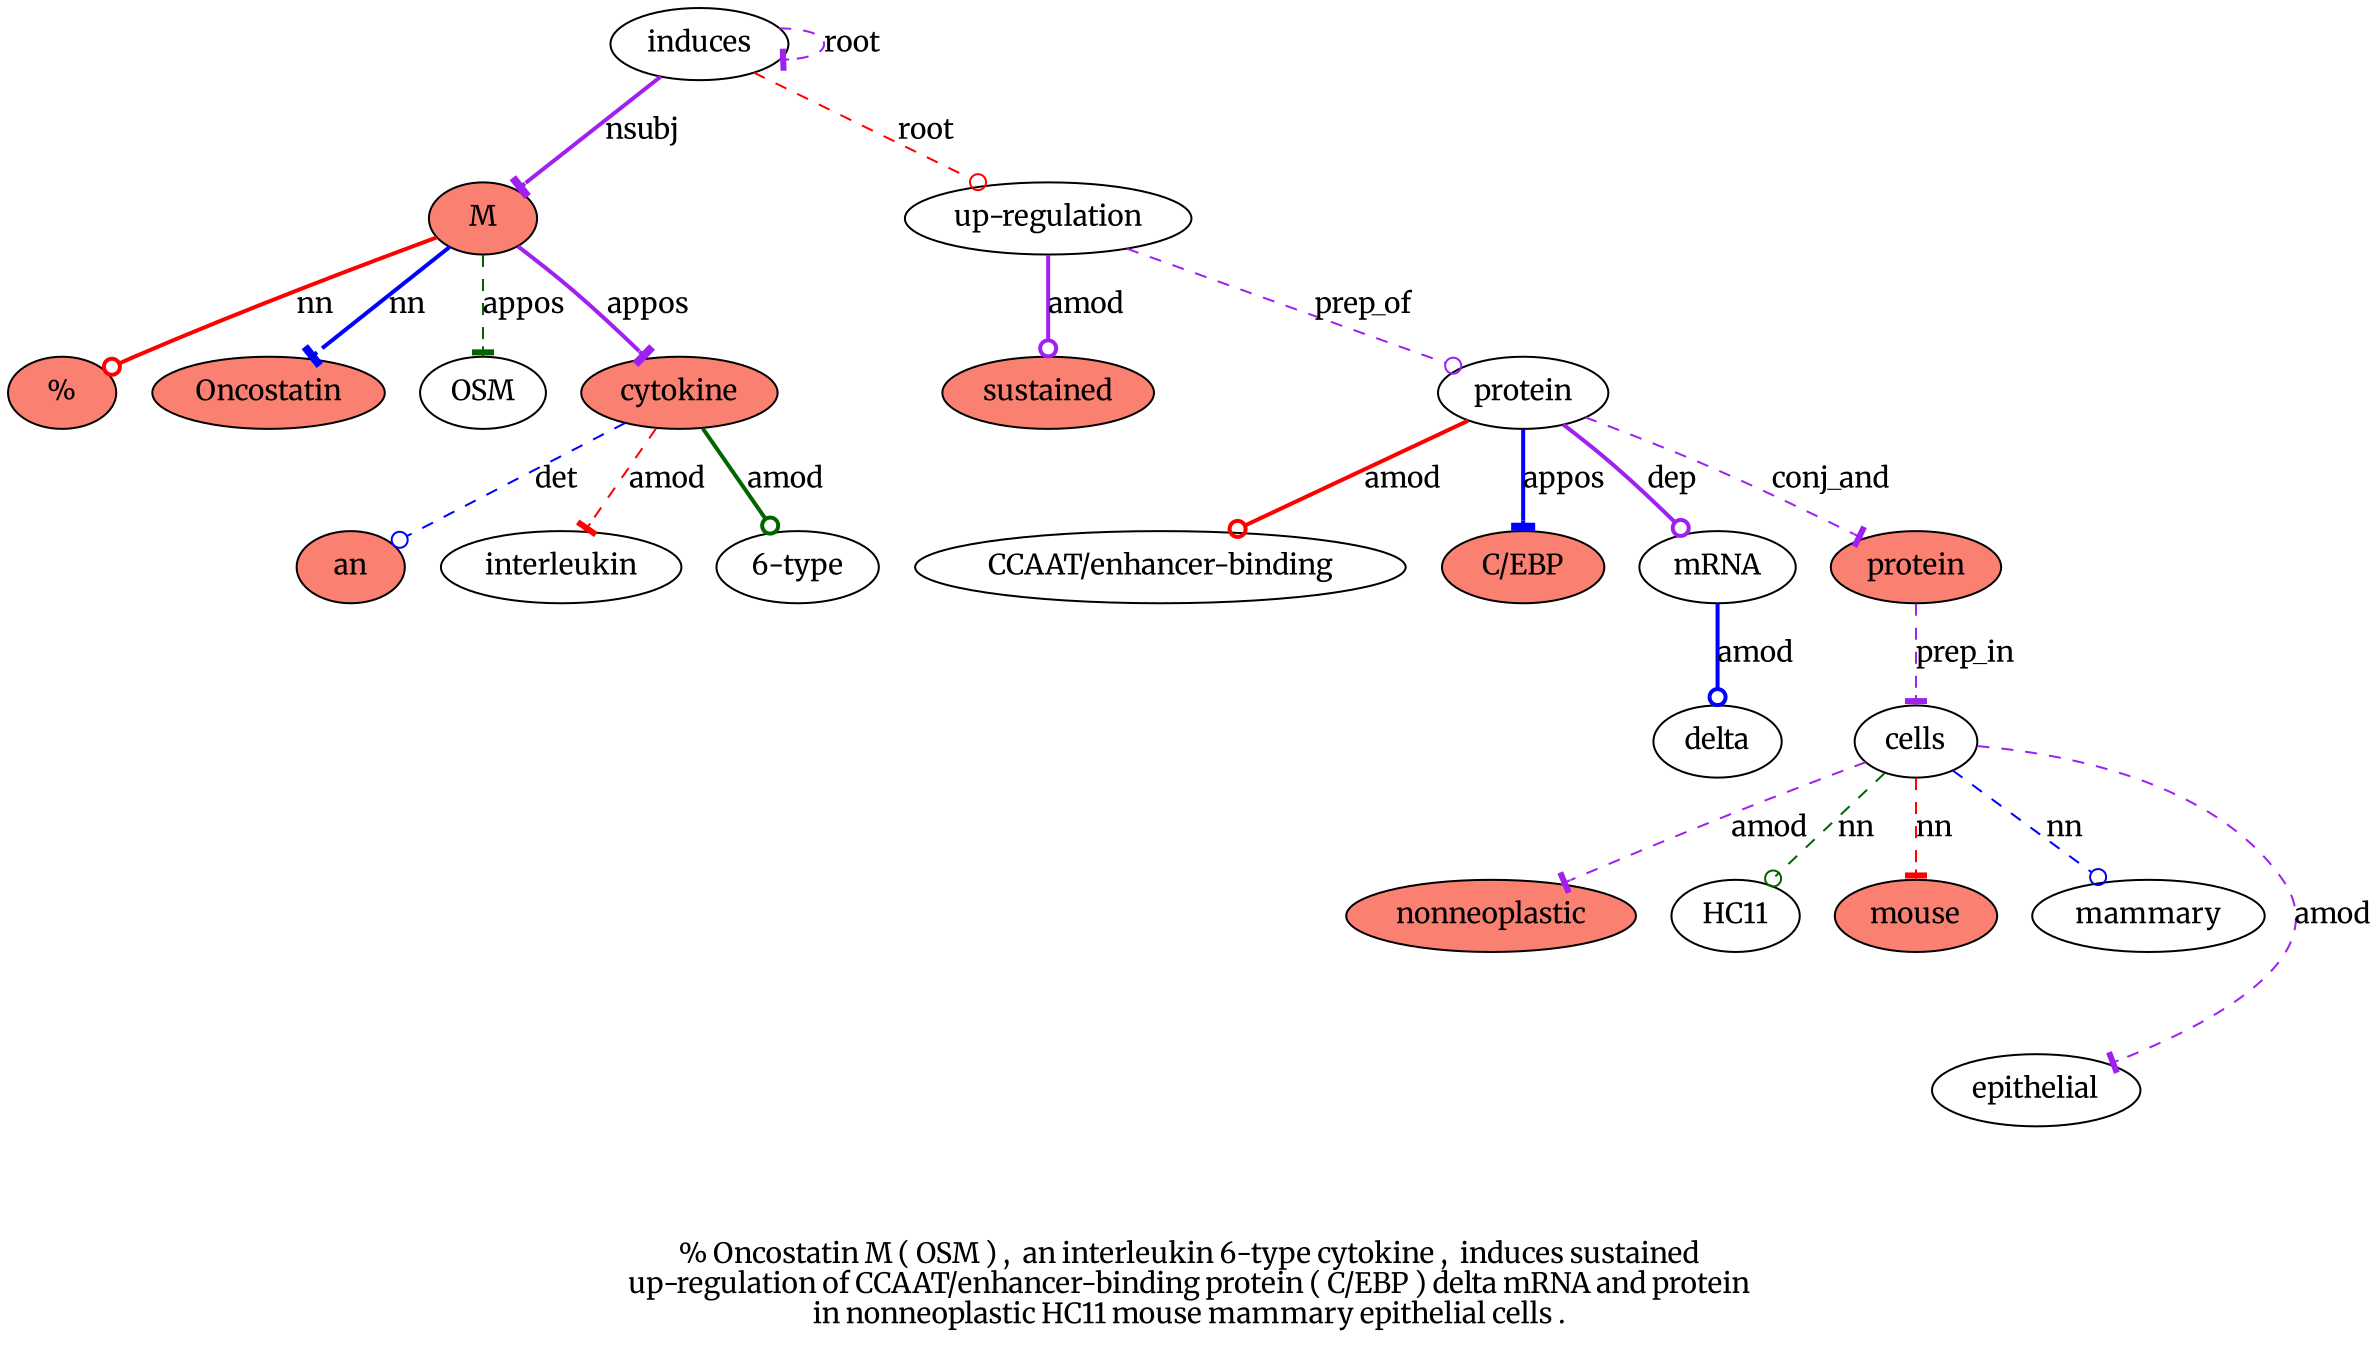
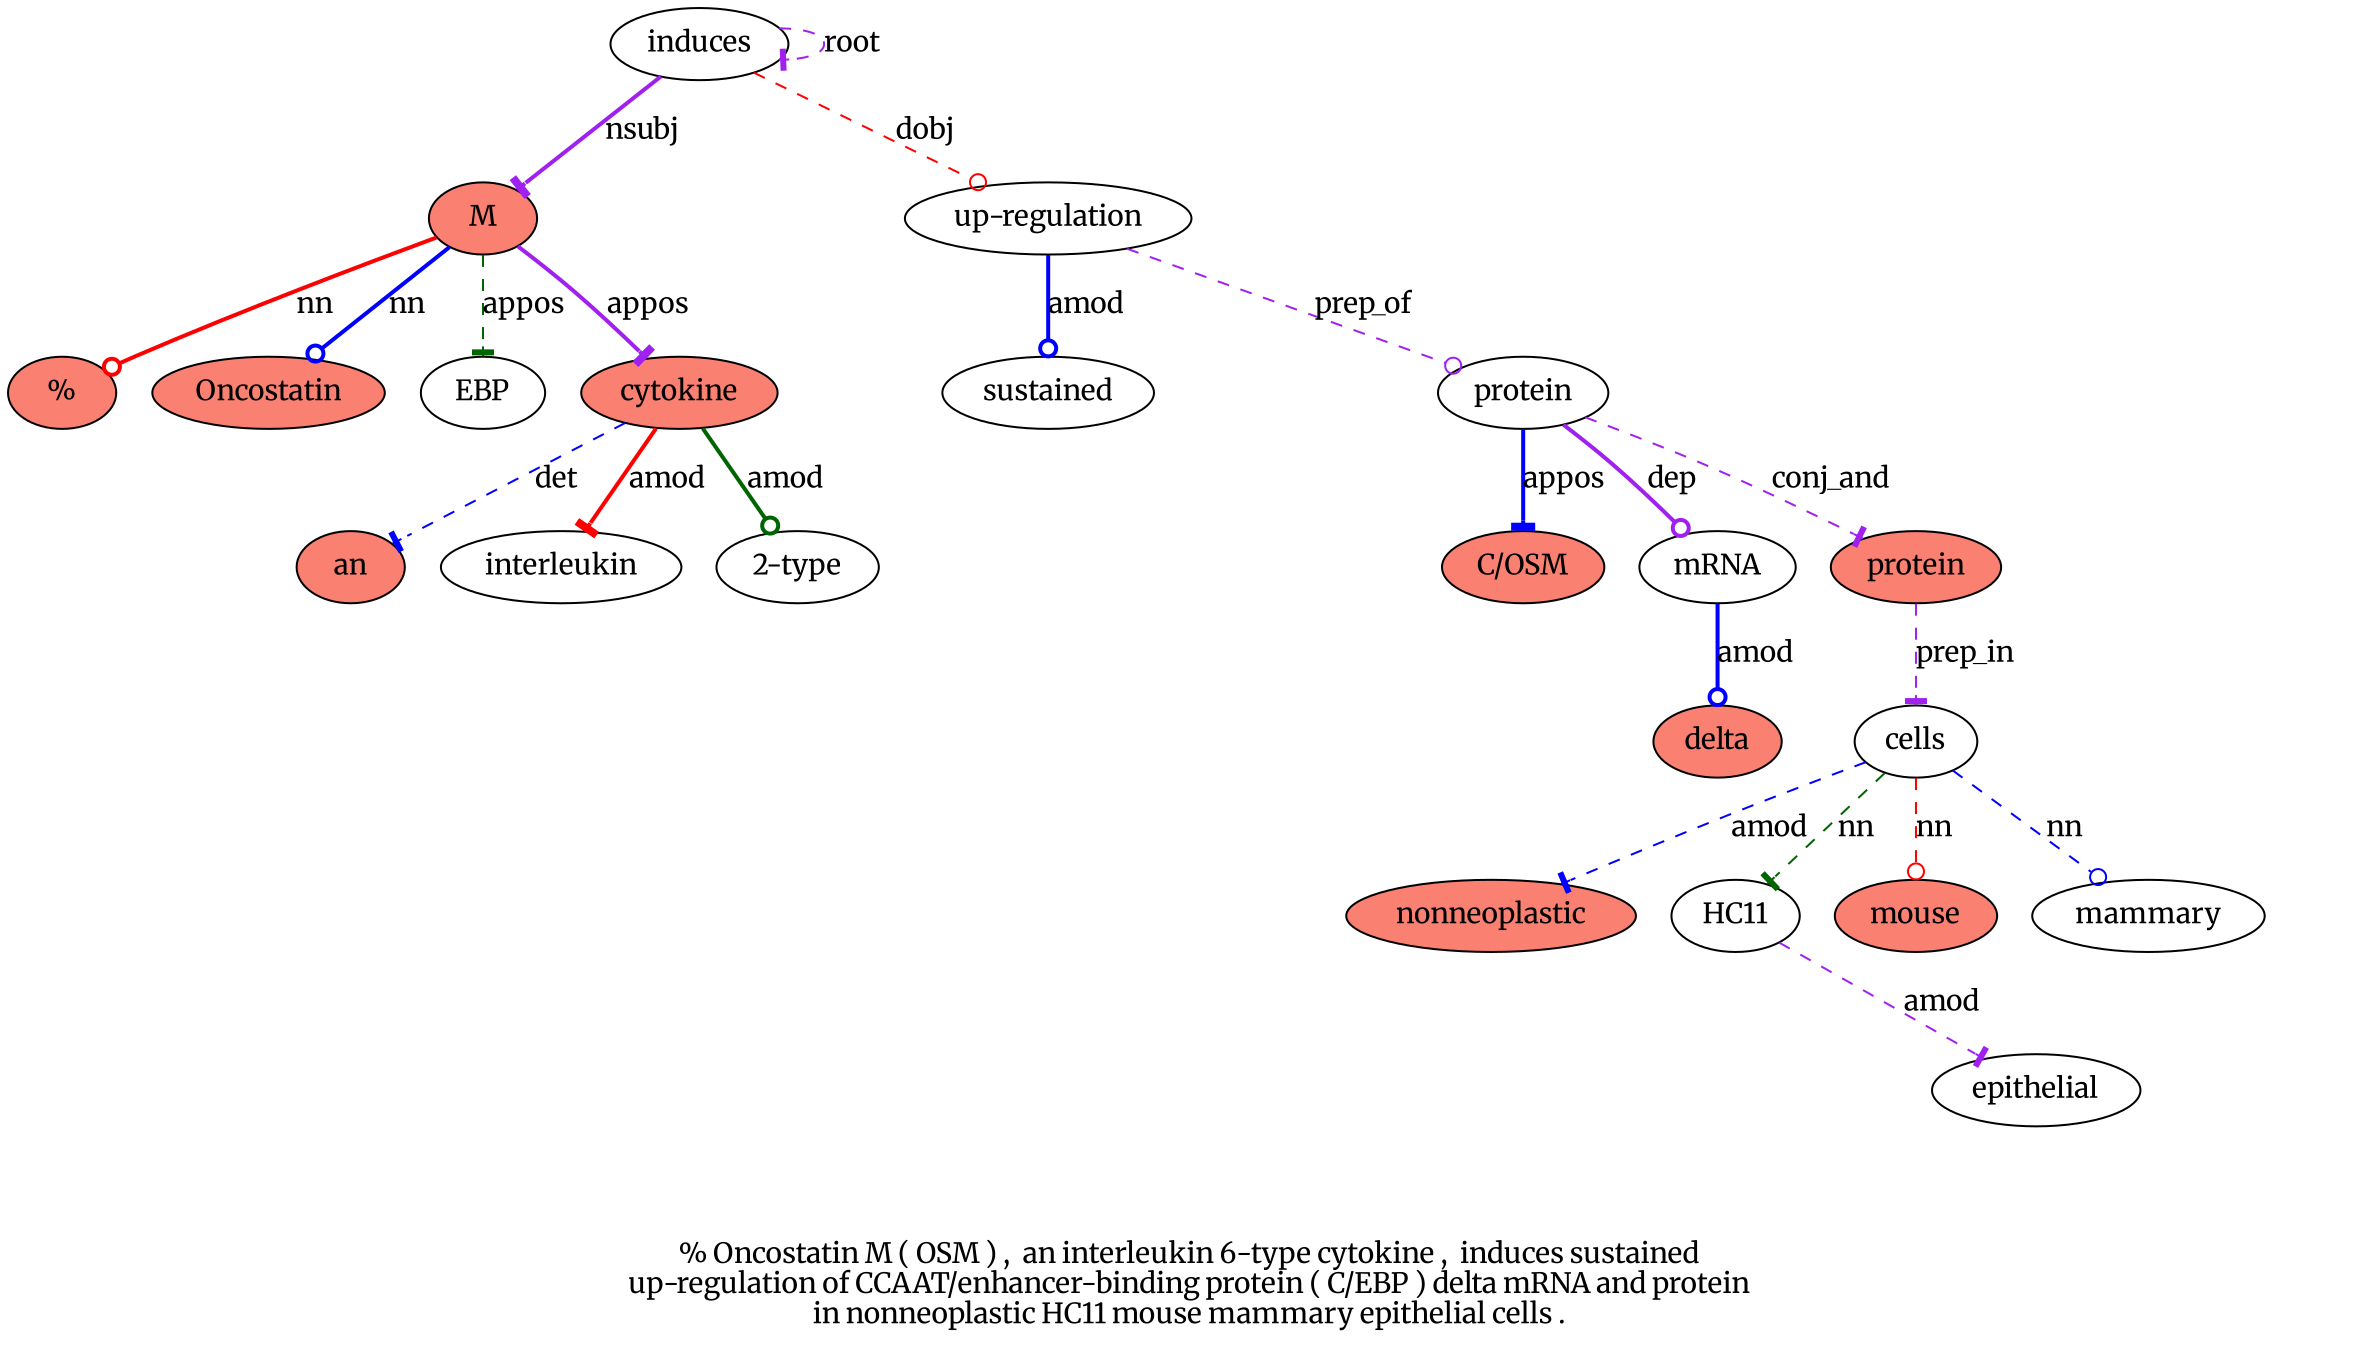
(926, 131) -> (926, 131)
(386, 298) -> (386, 298)
(1048, 298) -> (1048, 298)
(483, 393) -> (483, 393)
(1048, 393) -> (1048, 393)
(623, 476) -> (623, 476)
(516, 479) -> (516, 479)
(798, 567) -> (798, 567)
(1160, 567) -> none
(1523, 567) -> (1523, 567)
(1718, 742) -> (1718, 742)
(1717, 819) -> (1717, 819)
(1916, 824) -> (1916, 824)
(1830, 825) -> (1830, 825)
(2261, 855) -> (1877, 998)
